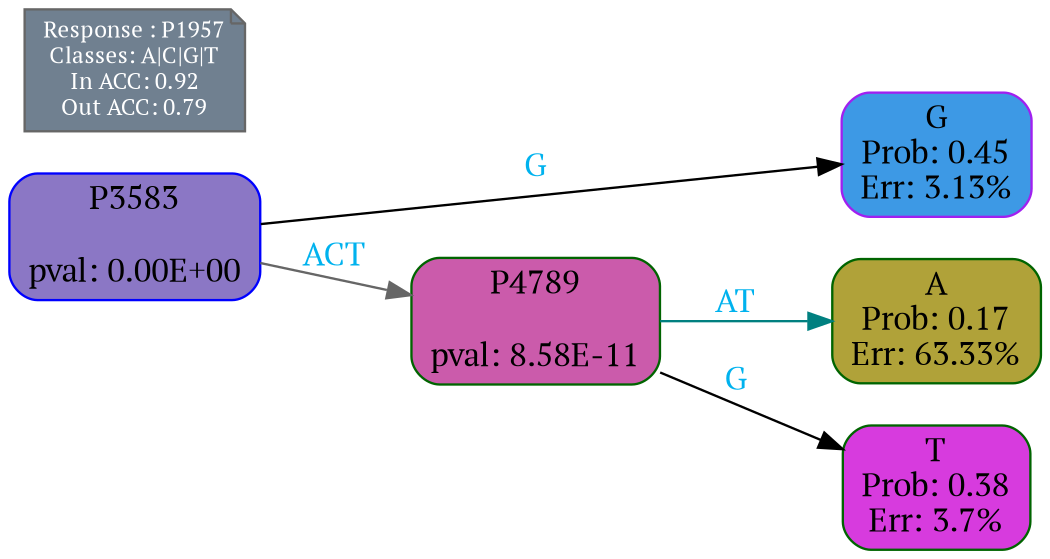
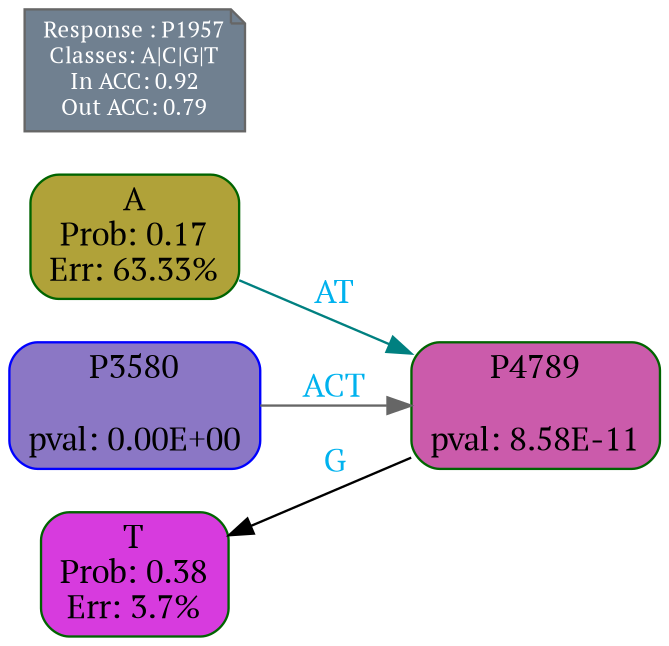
(937, 155) -> none
(135, 237) -> (135, 406)
(734, 321) -> (314, 312)
